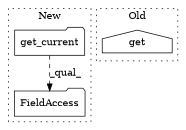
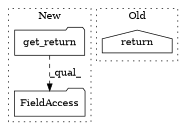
(50, 43) -> (50, 43)
(137, 43) -> (137, 43)
